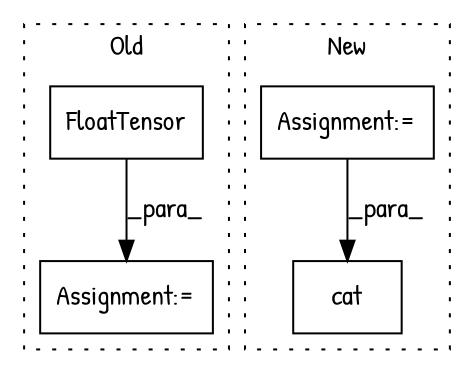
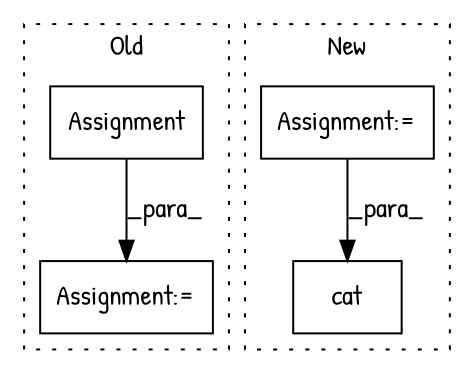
(127, 123) -> (127, 123)
